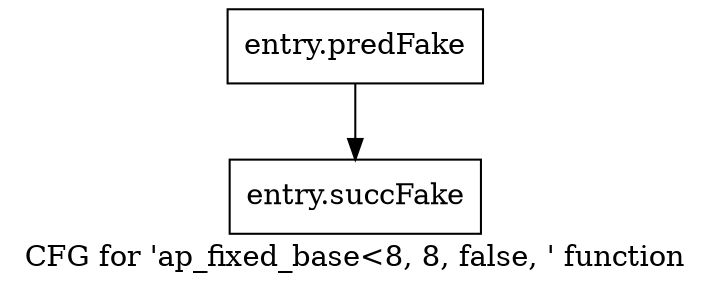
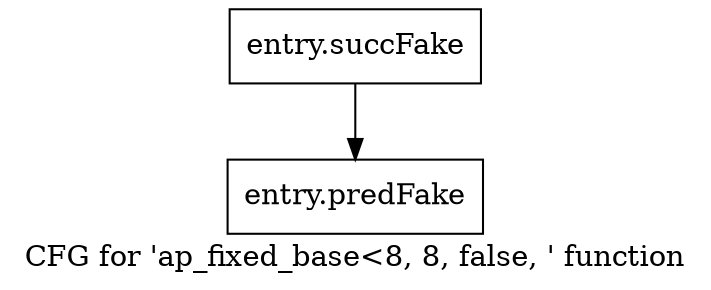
(355, 111) -> (355, 111)
